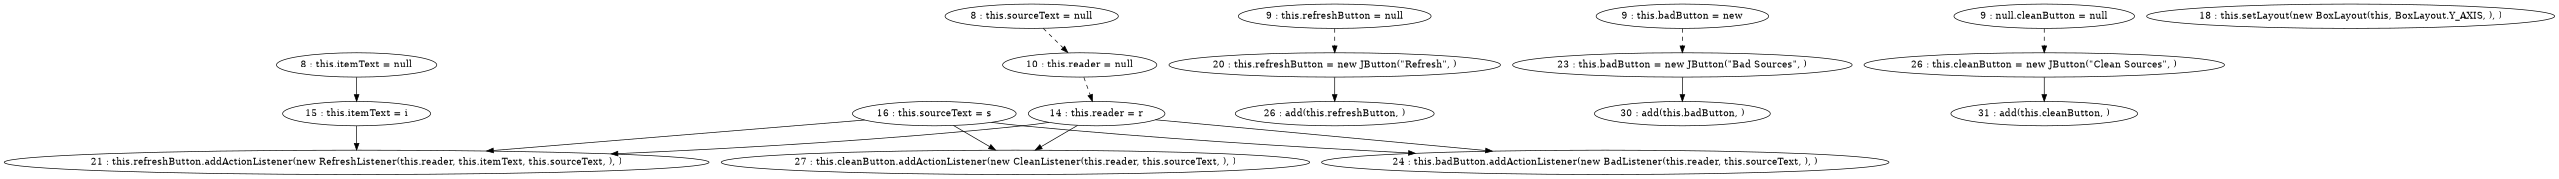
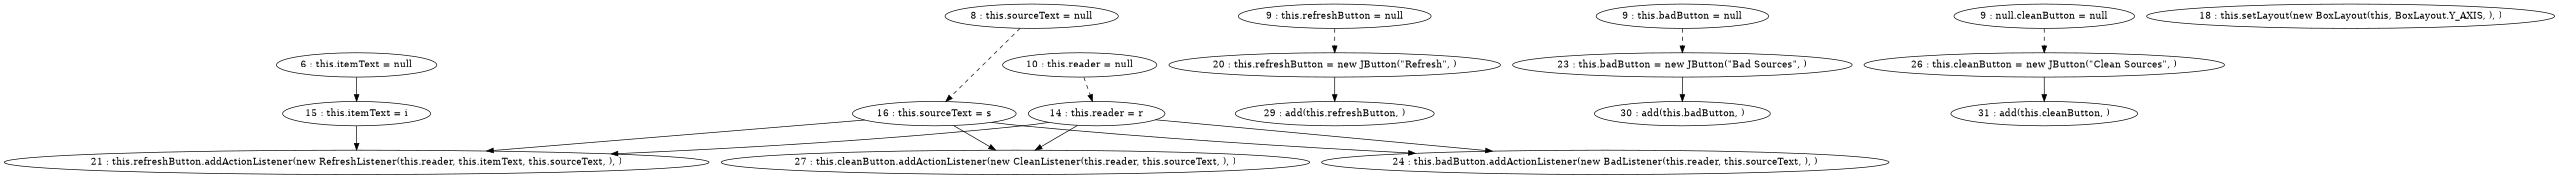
(1682, 16) -> (1682, 16)
(1053, 38) -> (985, 62)
(357, 65) -> (357, 65)
(1335, 114) -> (1335, 114)
